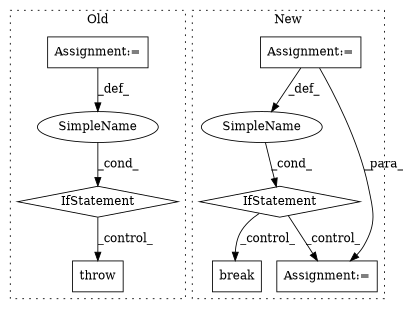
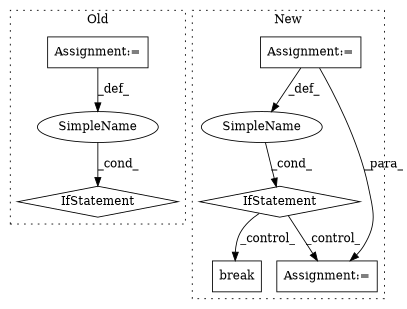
(98, 276) -> none
